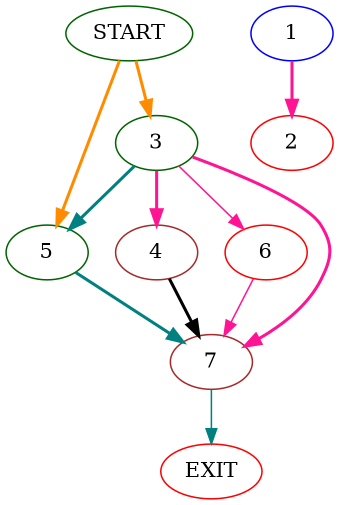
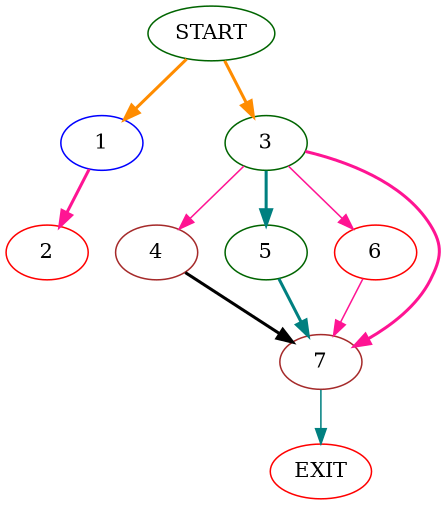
(91, 136) -> (161, 84)
(157, 190) -> (217, 192)
